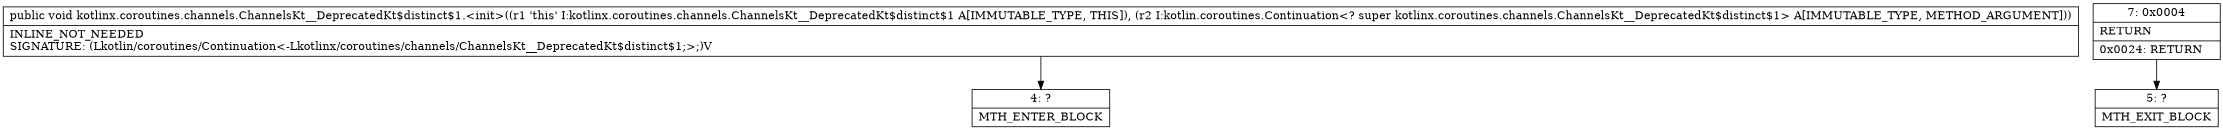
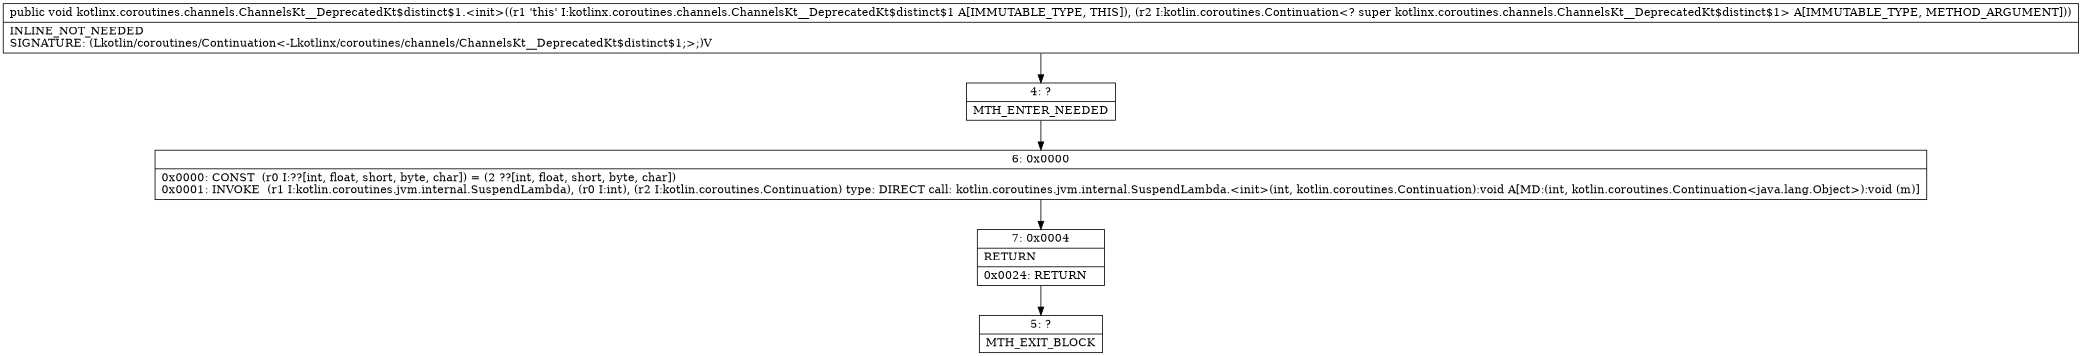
(1041, 117) -> (1041, 111)
none -> (1041, 175)
